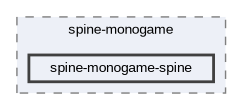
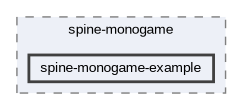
(121, 68) -> (121, 68)
